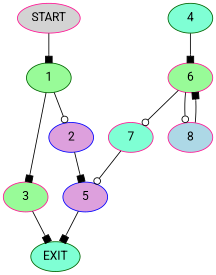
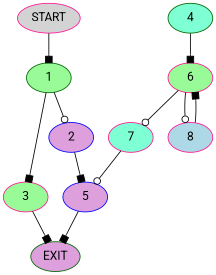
(55, 257) -> (55, 257)
